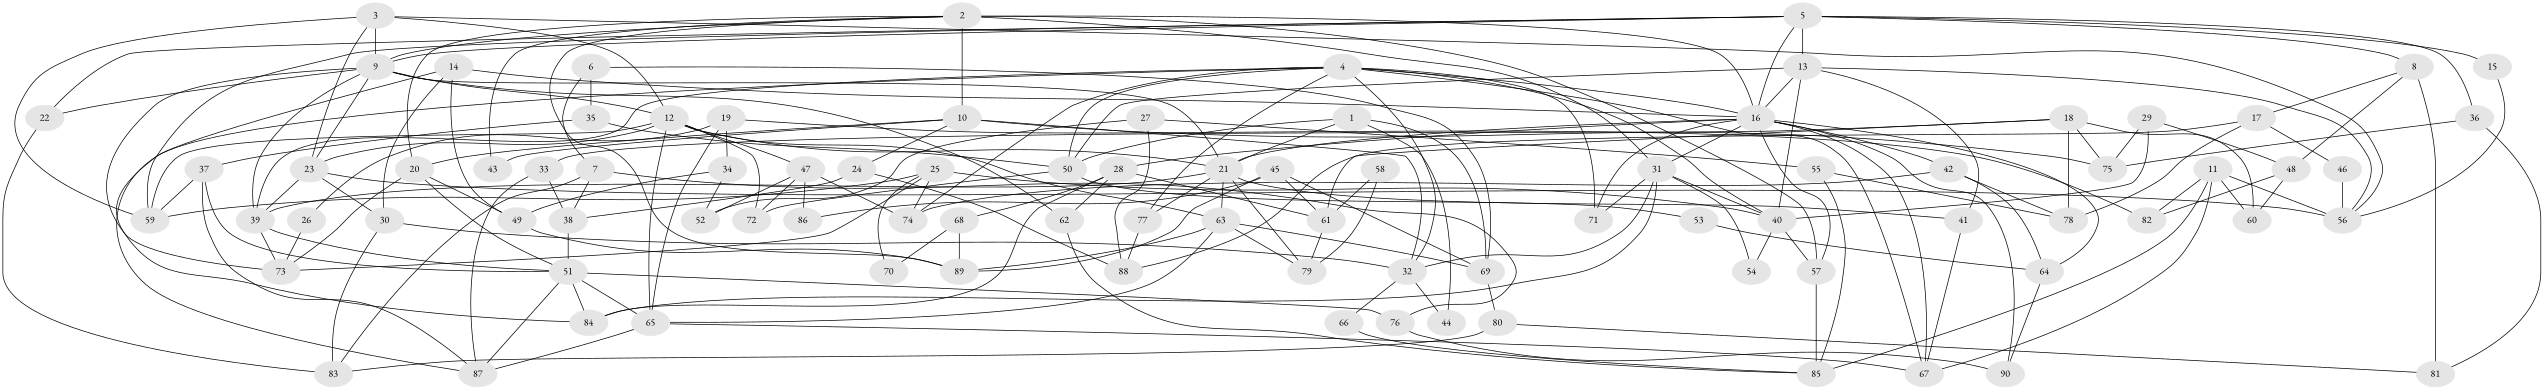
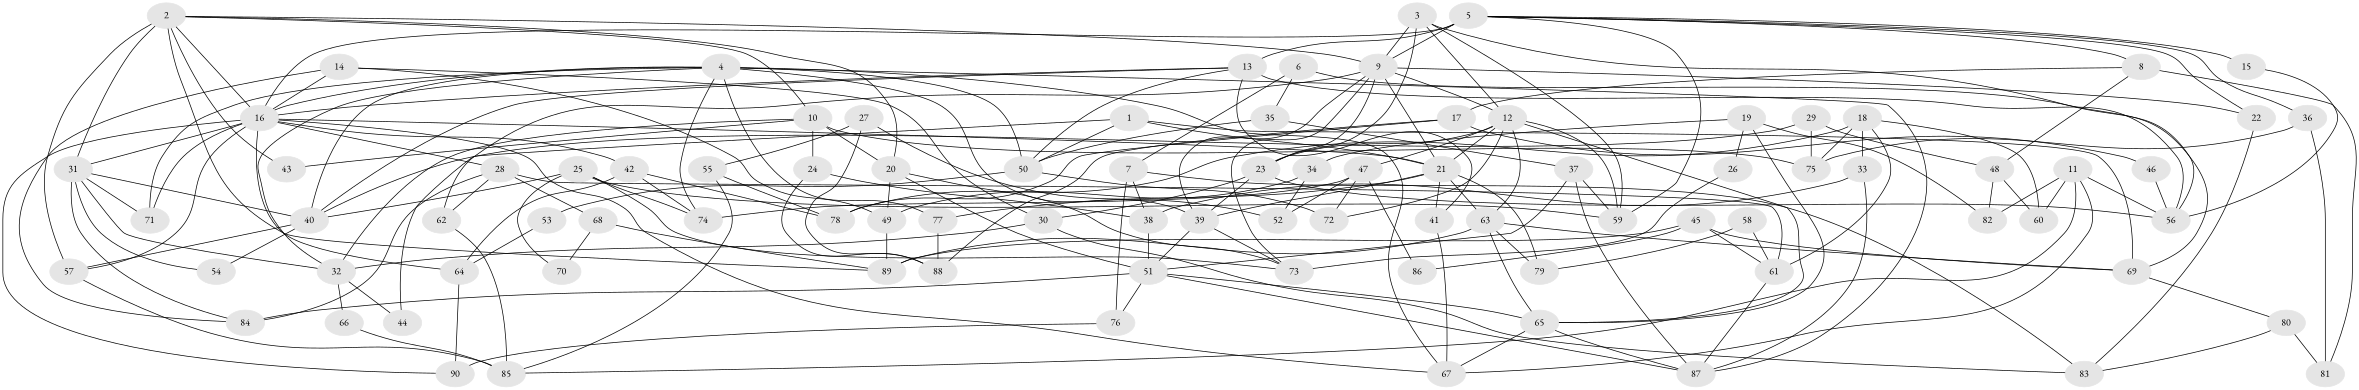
(1317, 246) -> (1735, 323)
